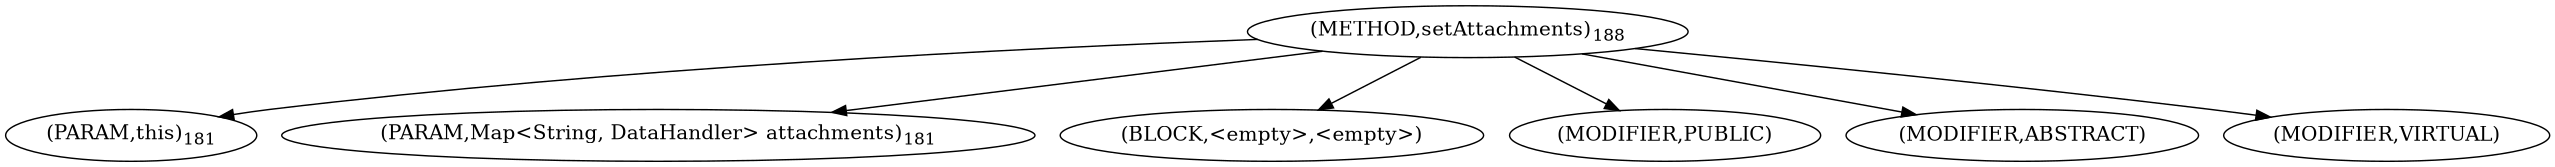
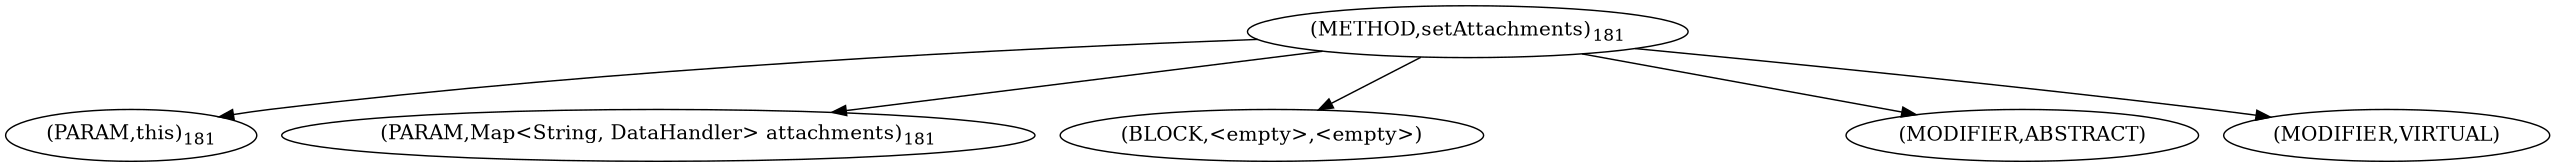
(1609, 30) -> (1609, 30)
(1665, 135) -> none
